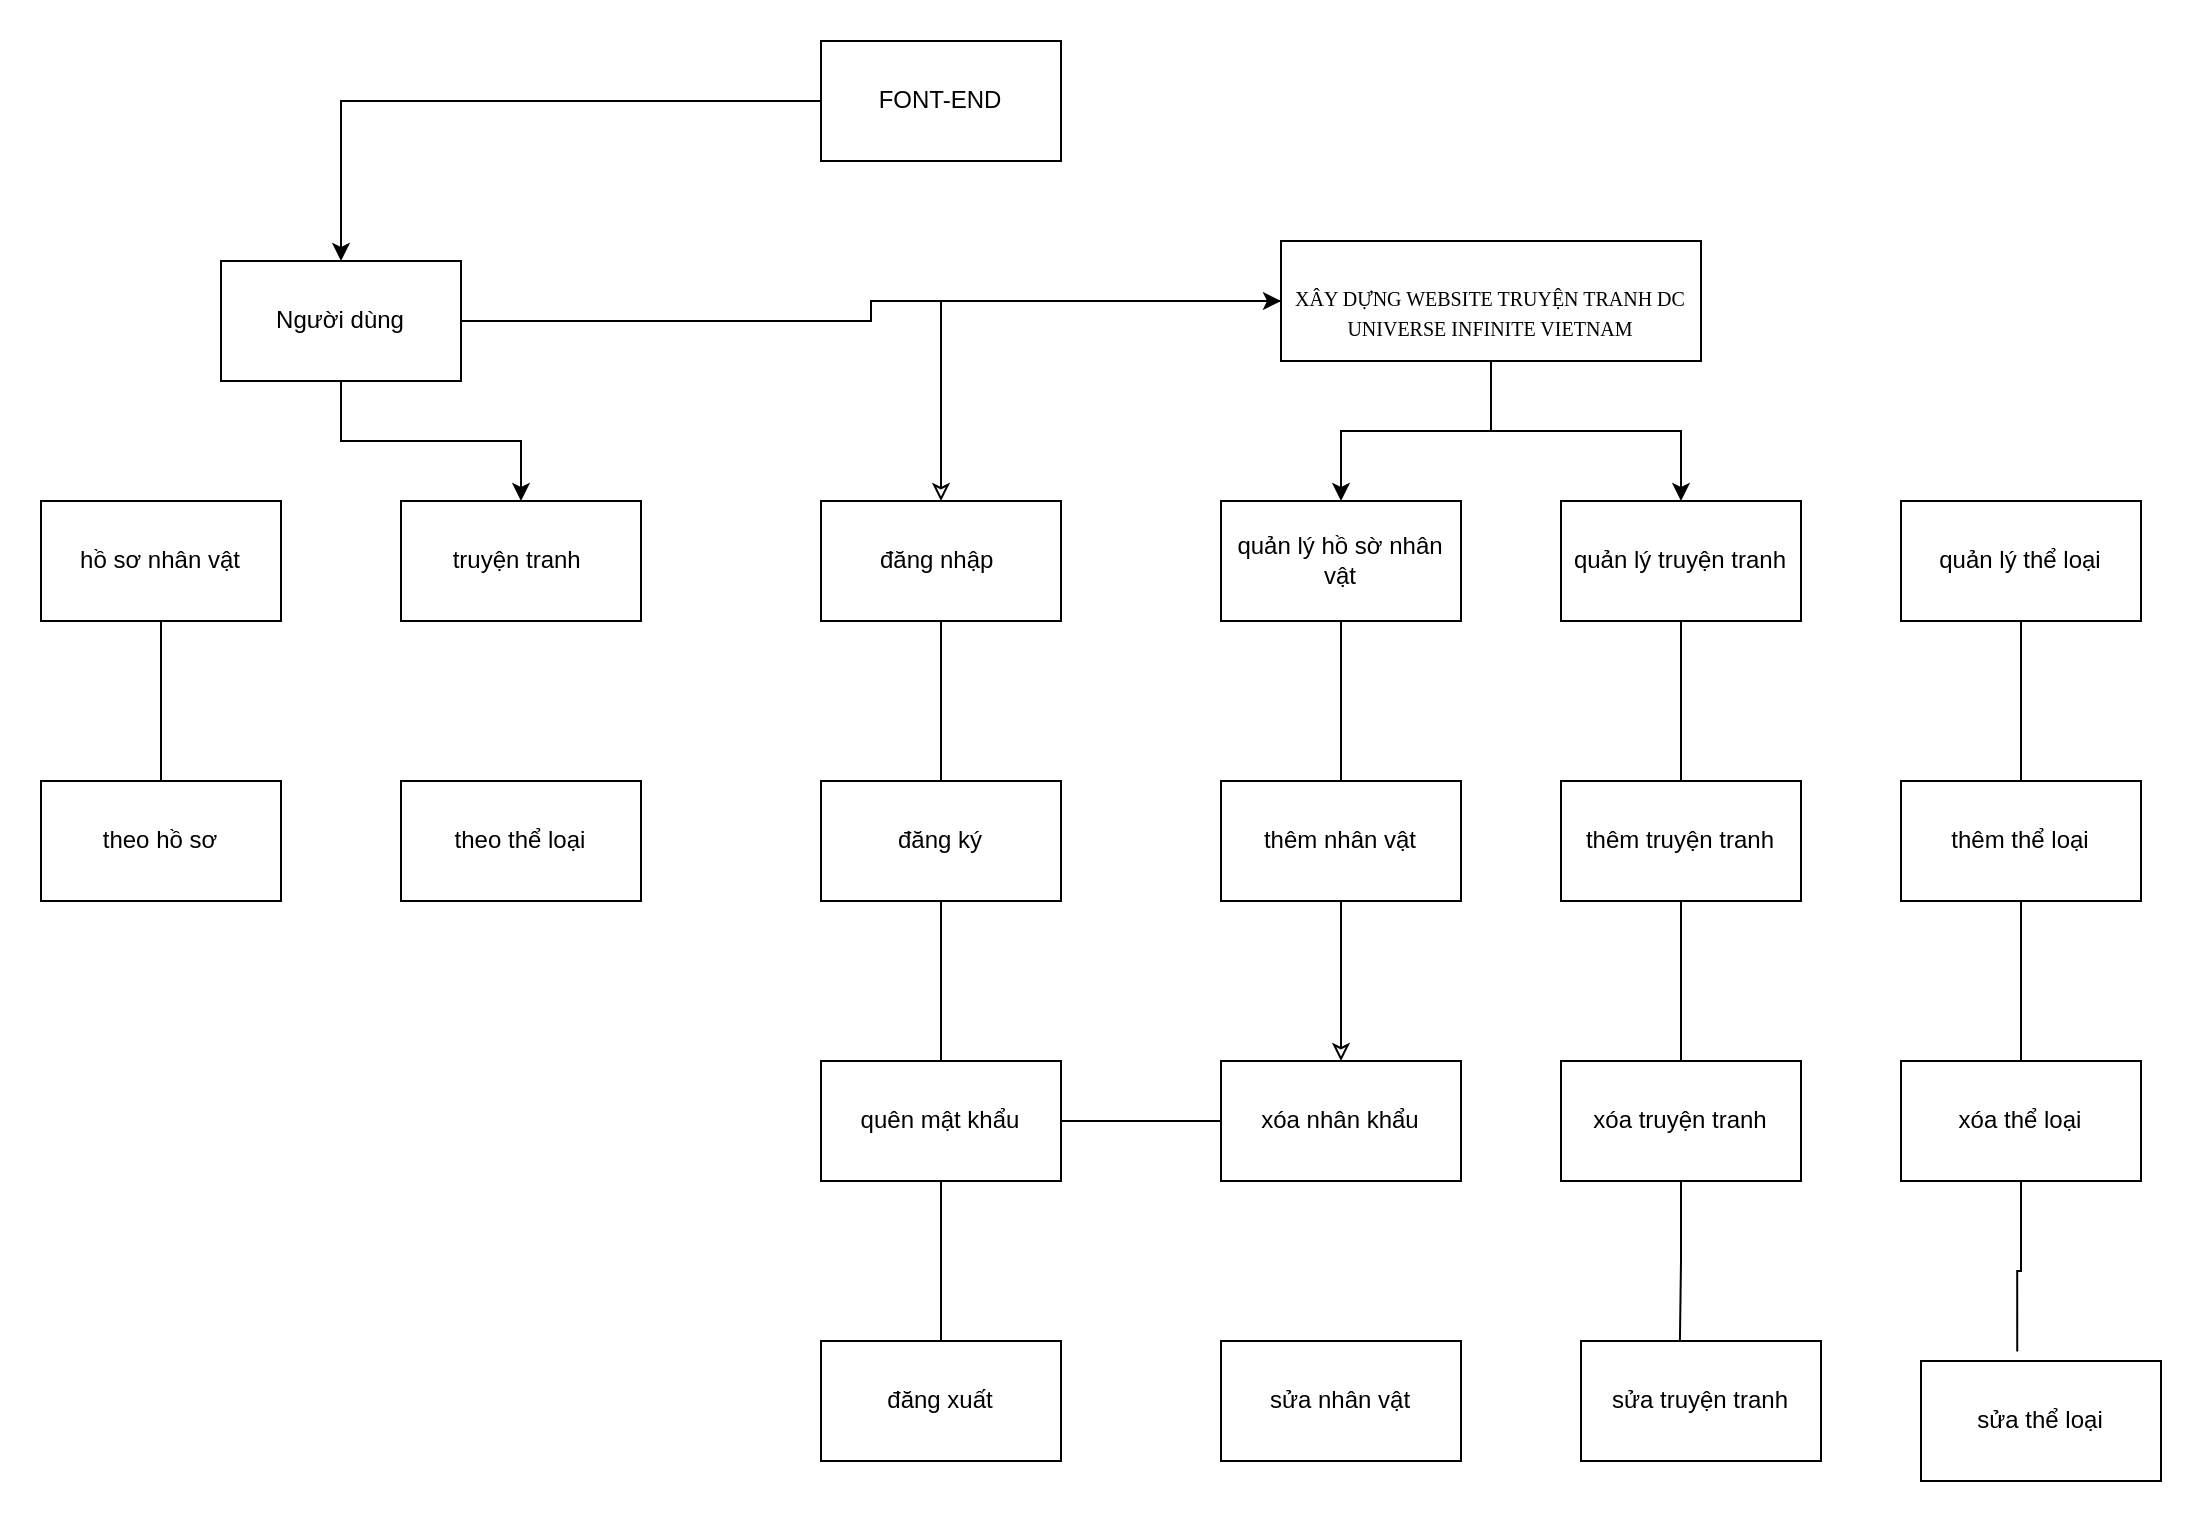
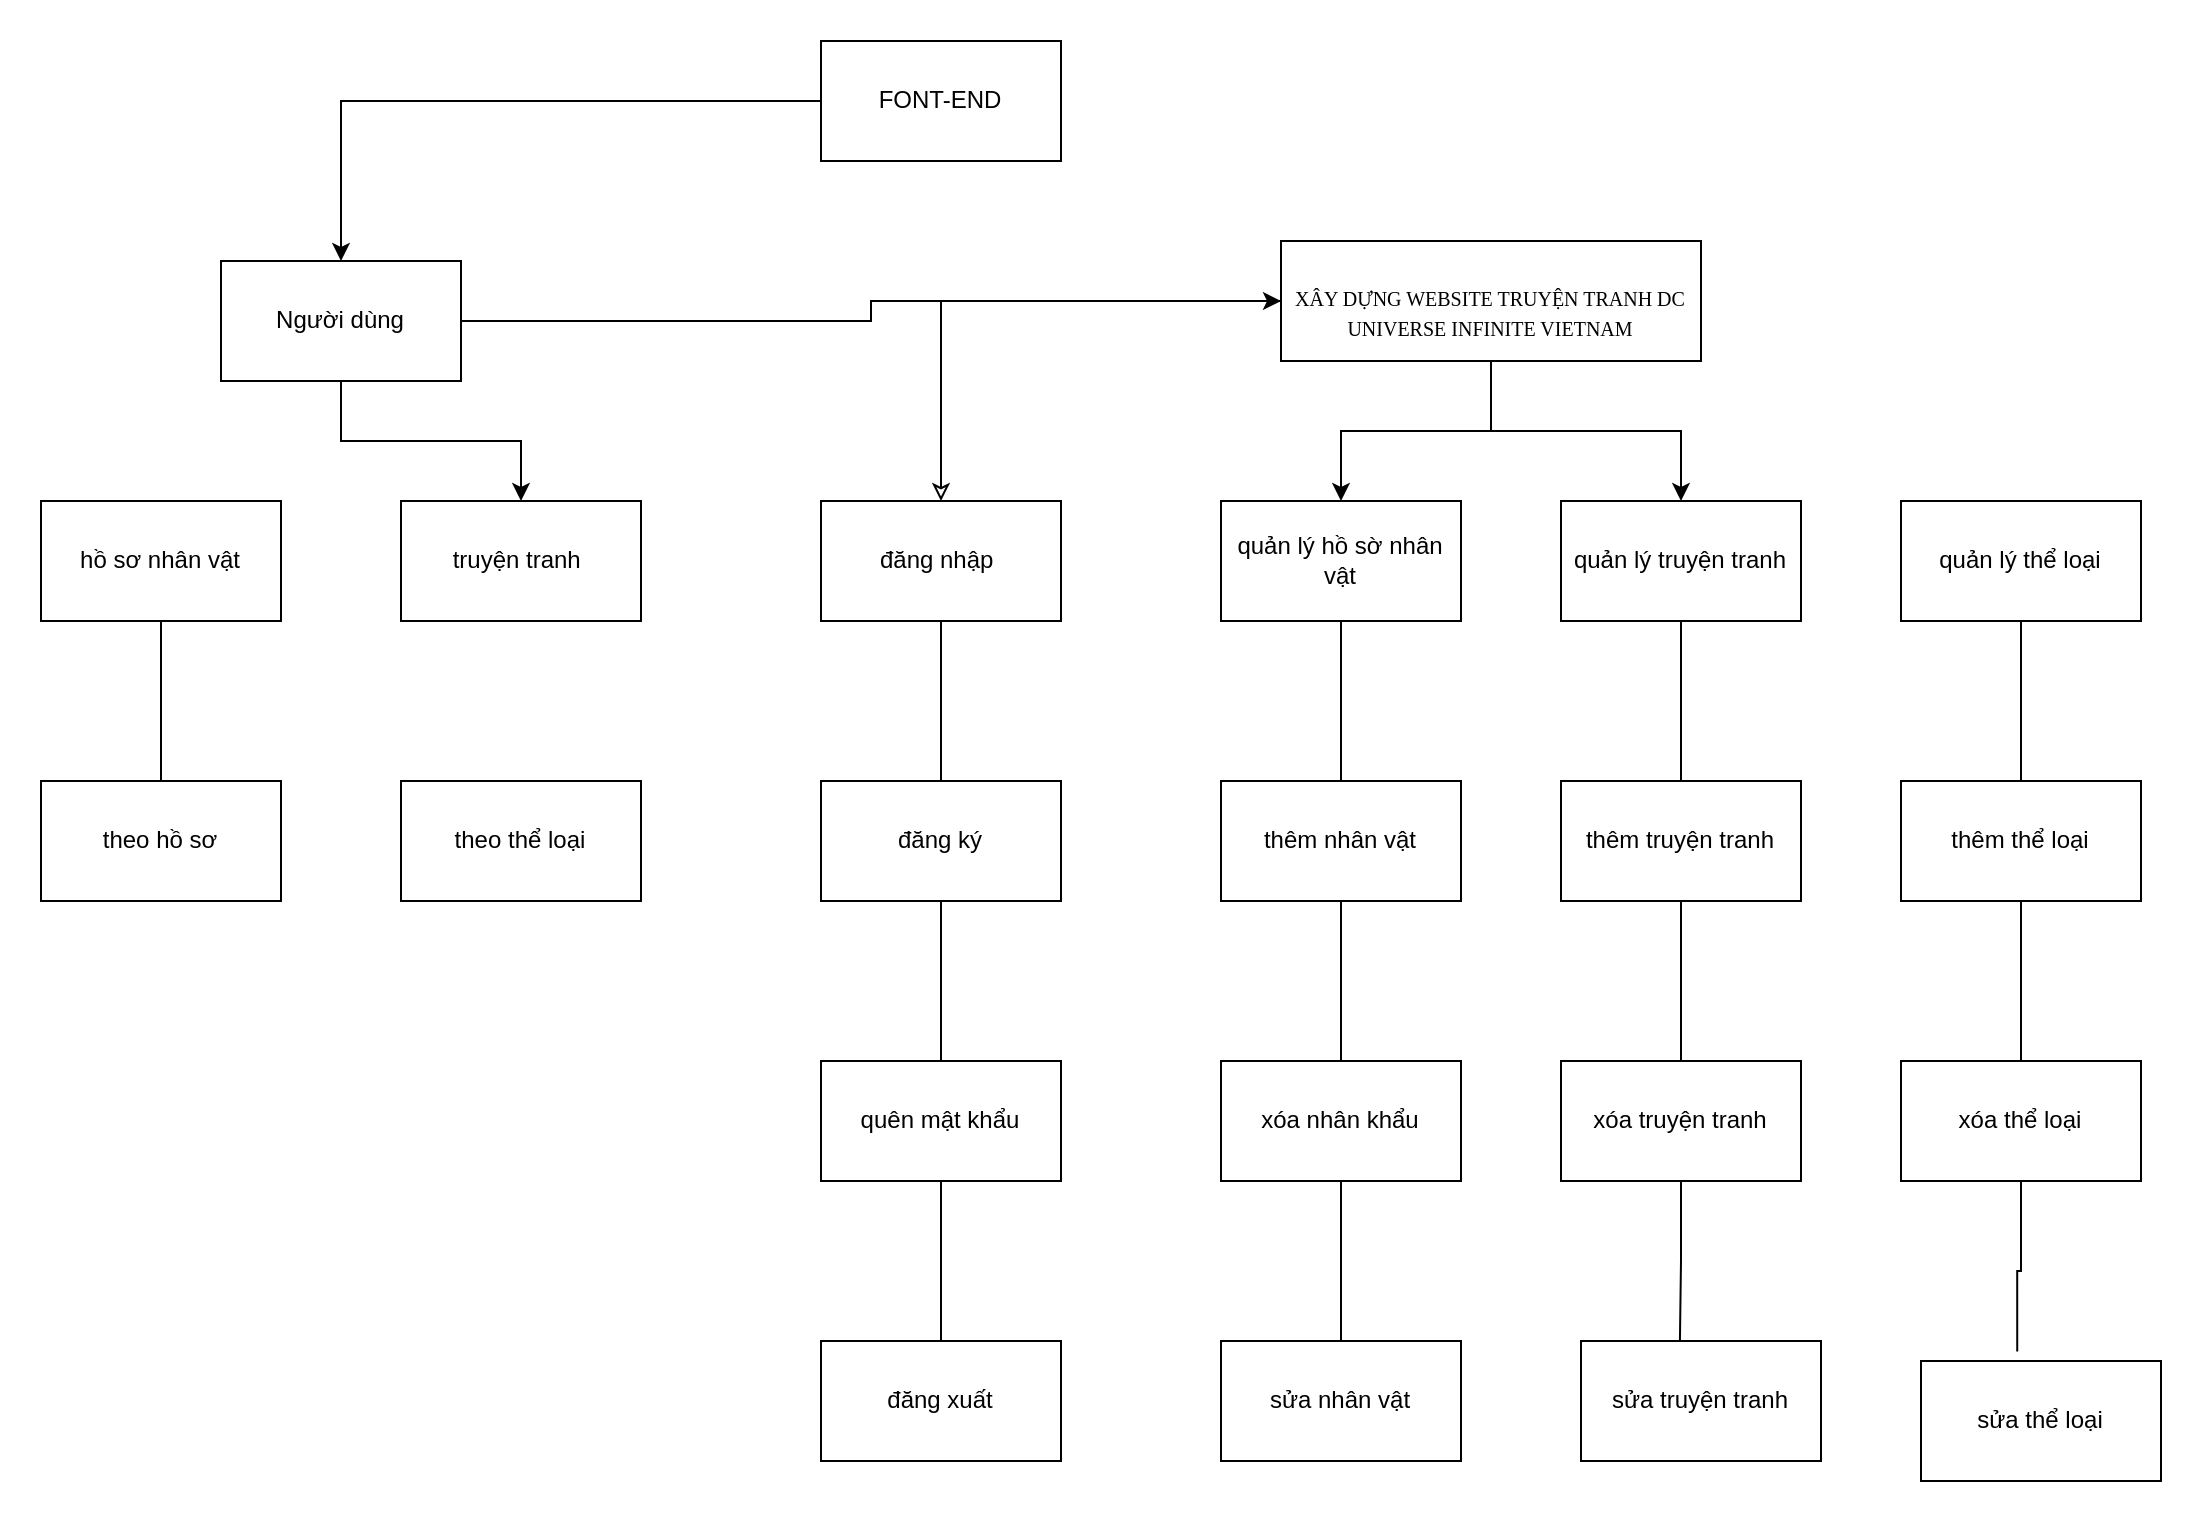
(1341, 1046) -> (1341, 1051)
(1141, 1121) -> (1341, 1261)
